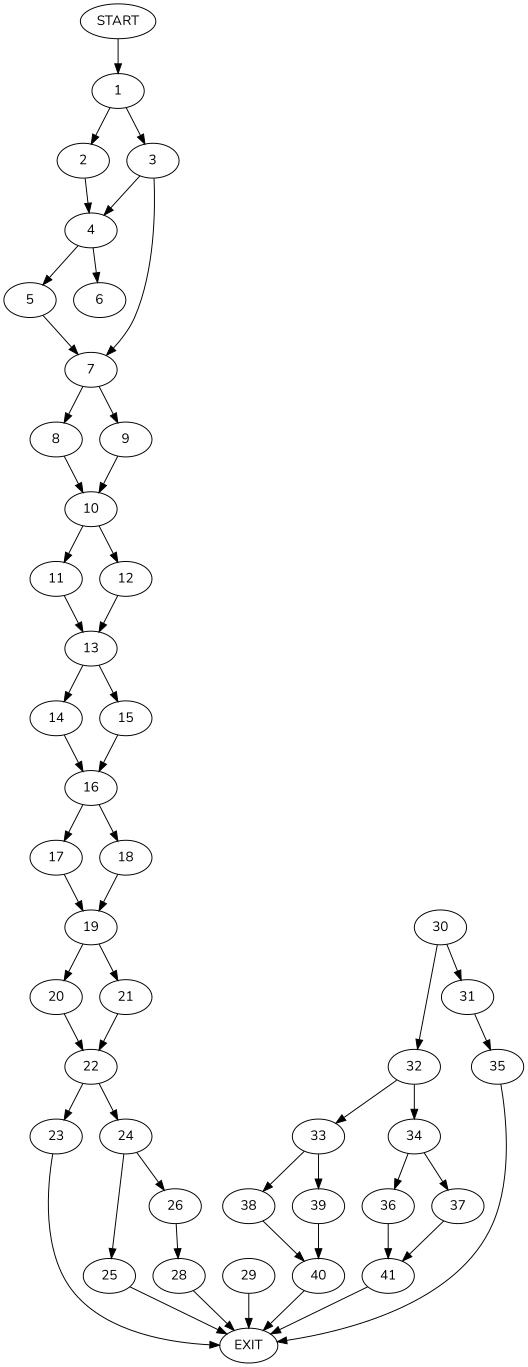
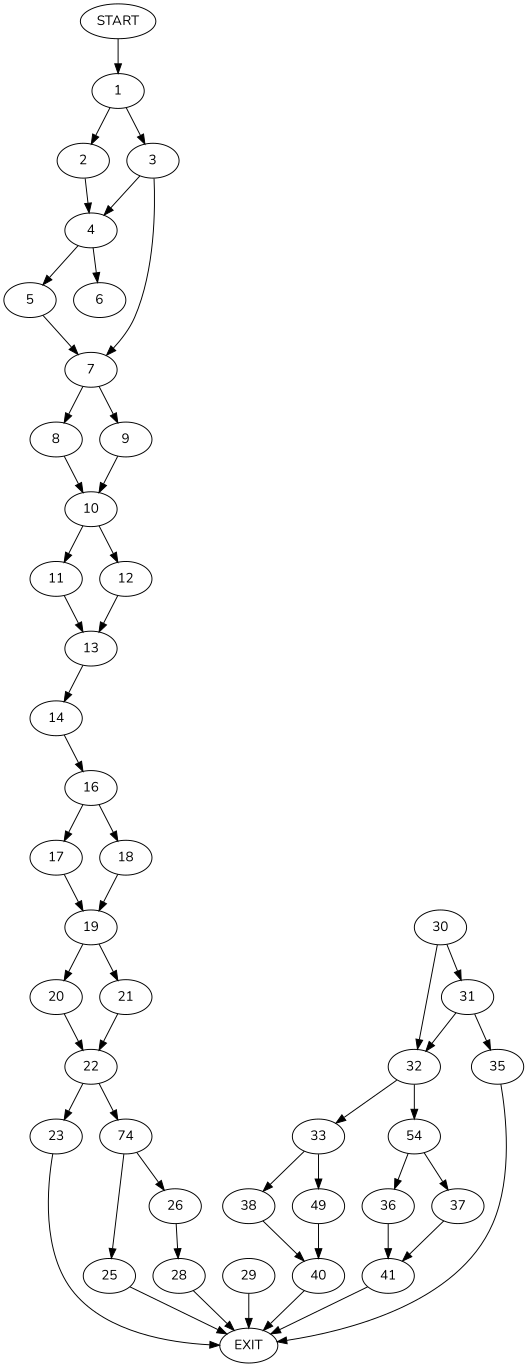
(126, 718) -> none
none -> (444, 1028)
(126, 1136) -> (126, 1136)
(414, 1136) -> (414, 1136)
(318, 1206) -> (318, 1206)
